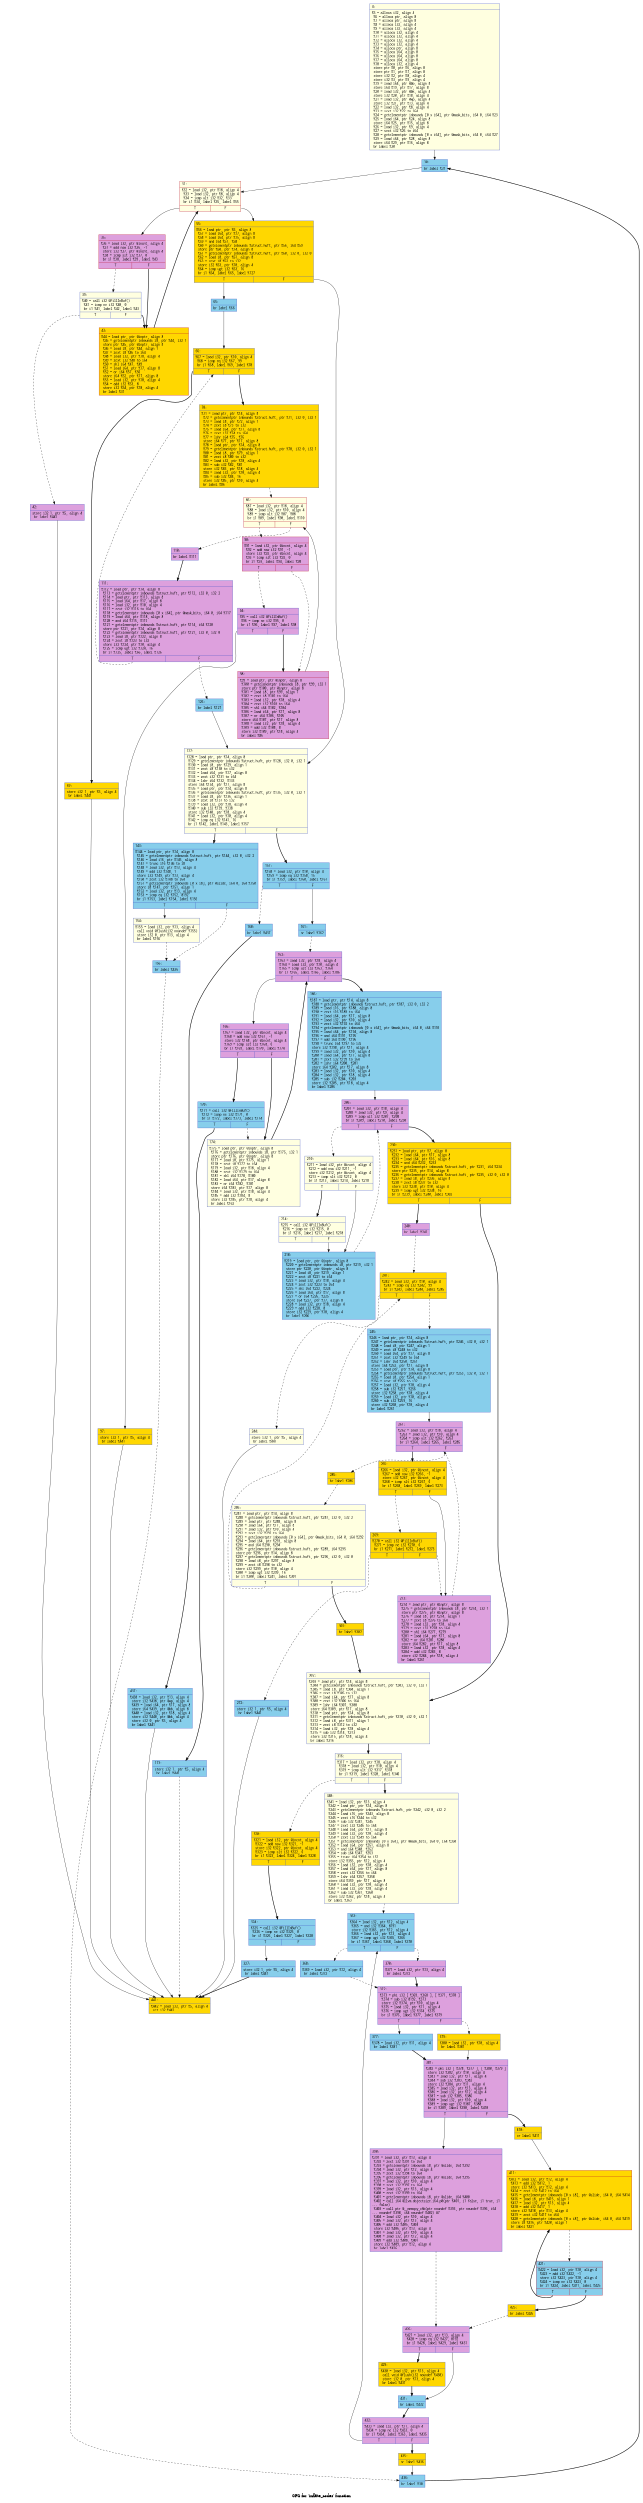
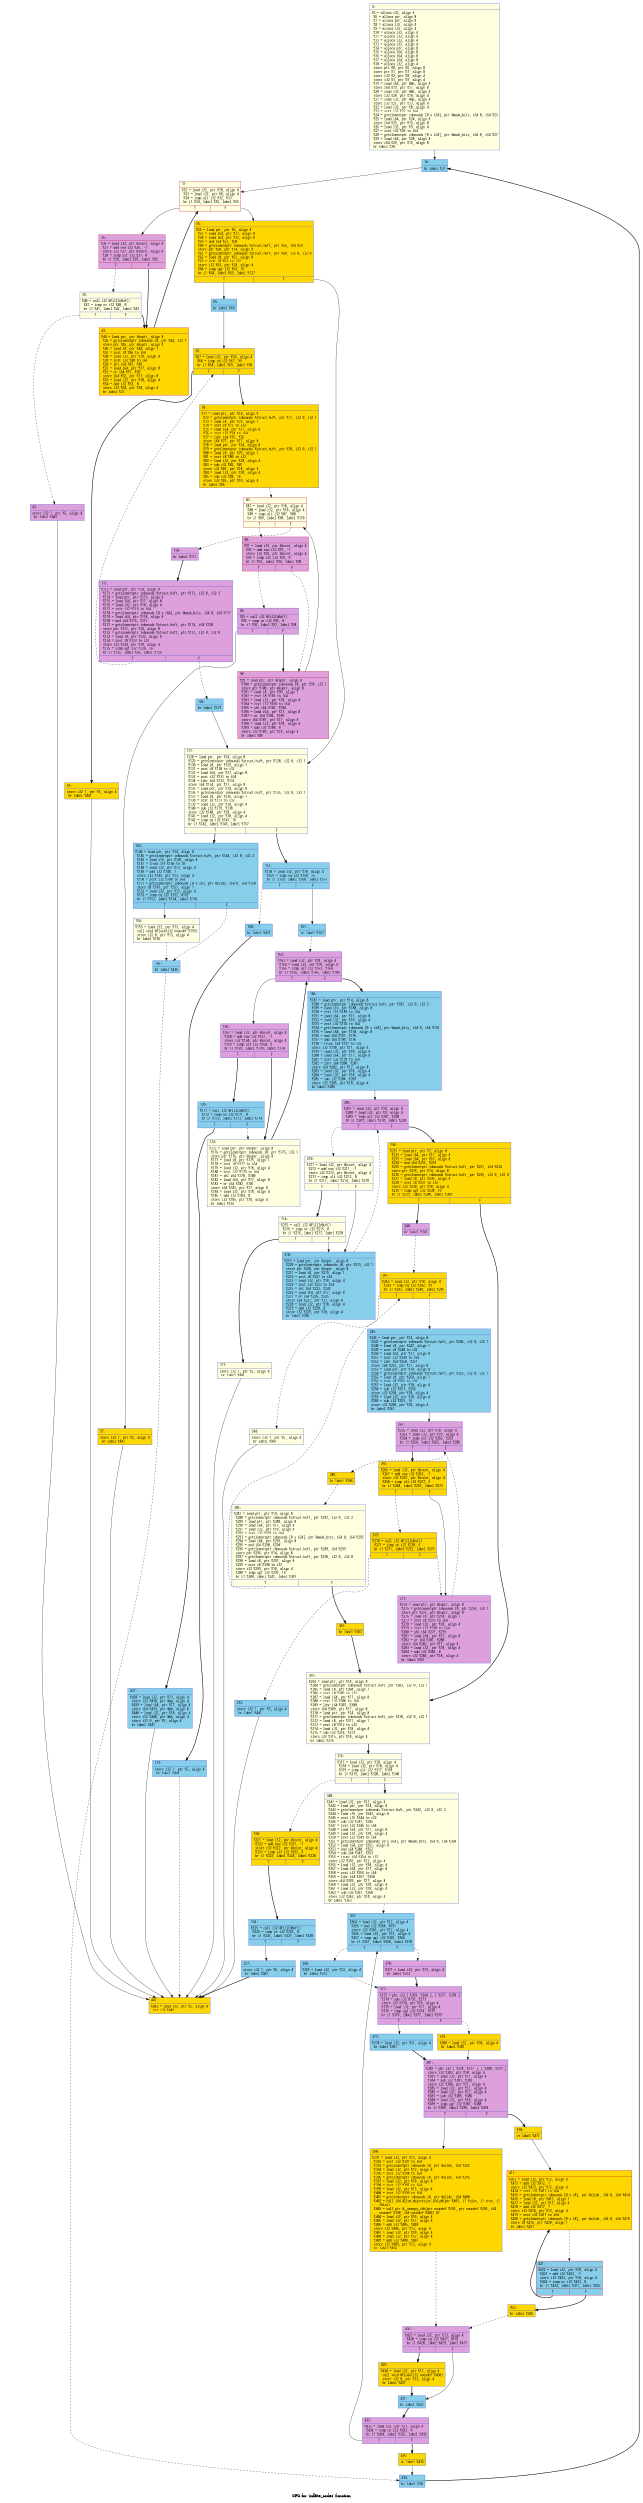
none -> (245, 1371)
(436, 2200) -> (436, 2200)
